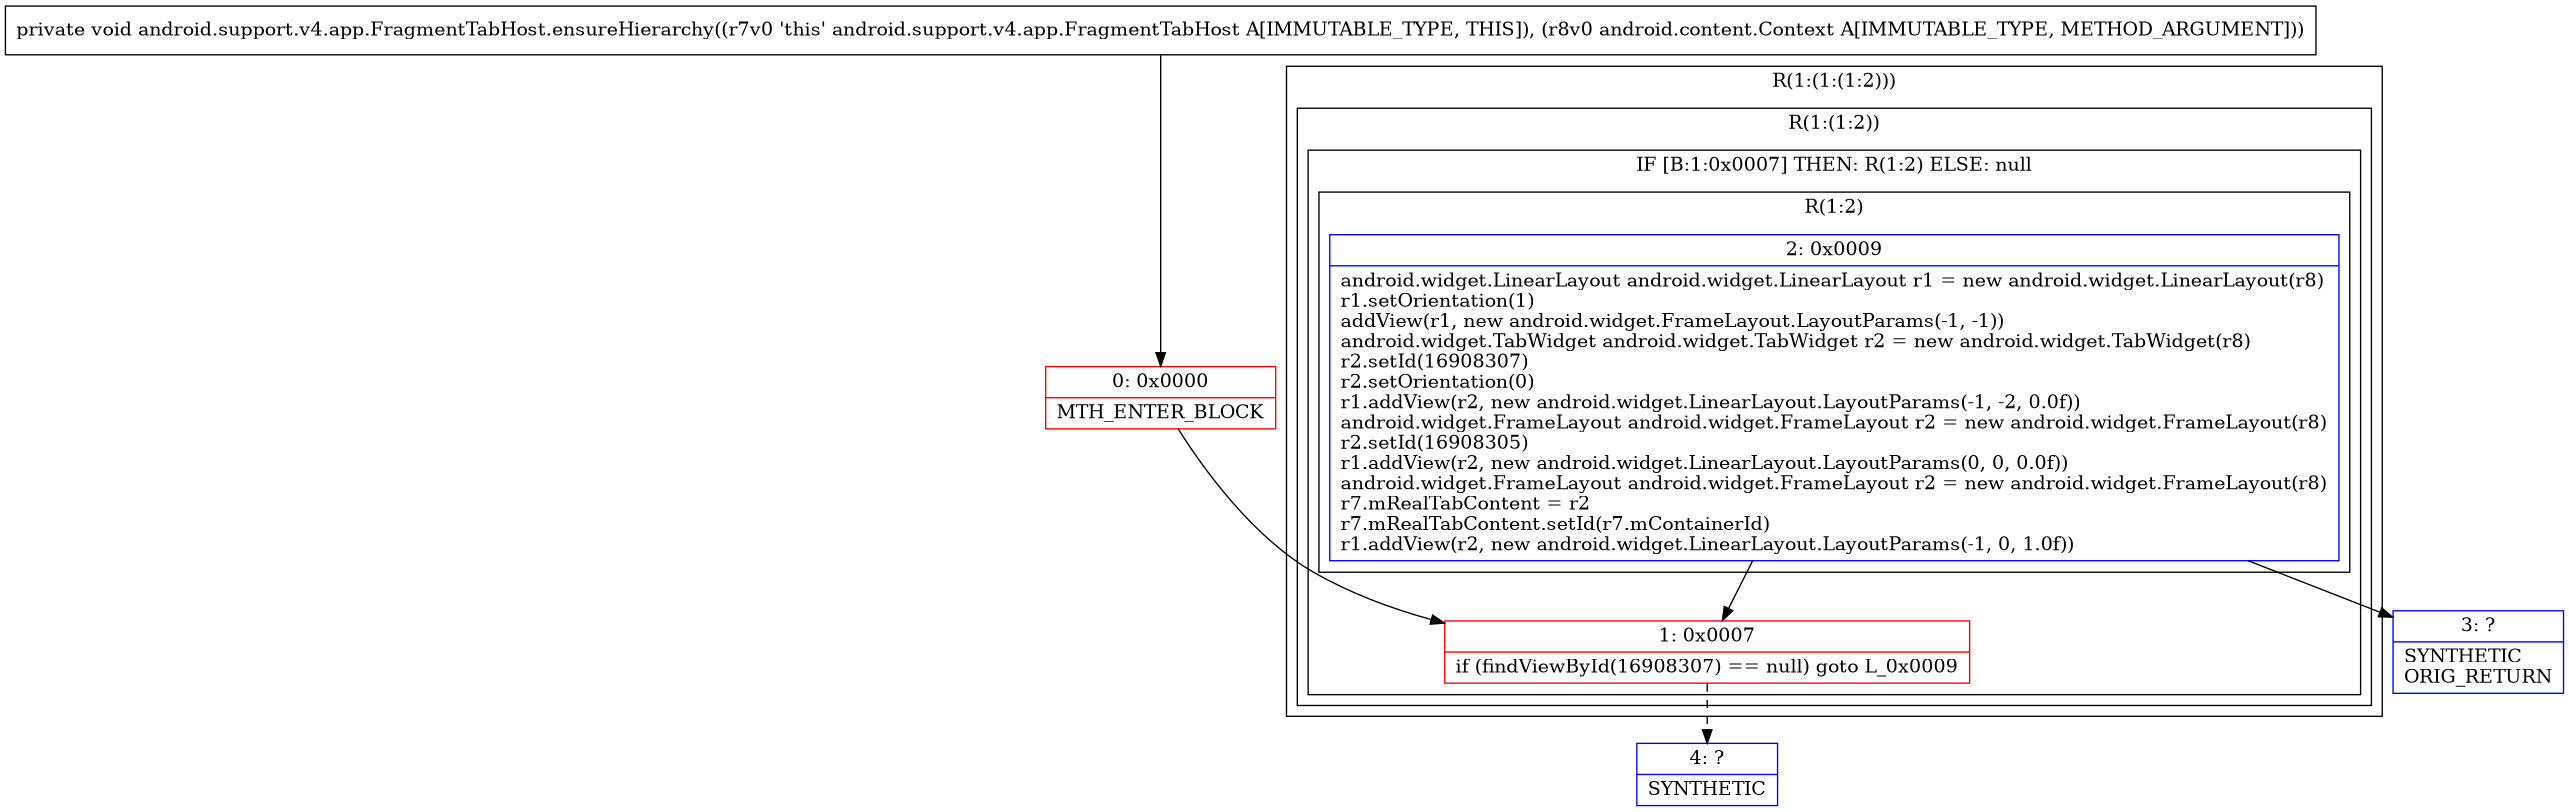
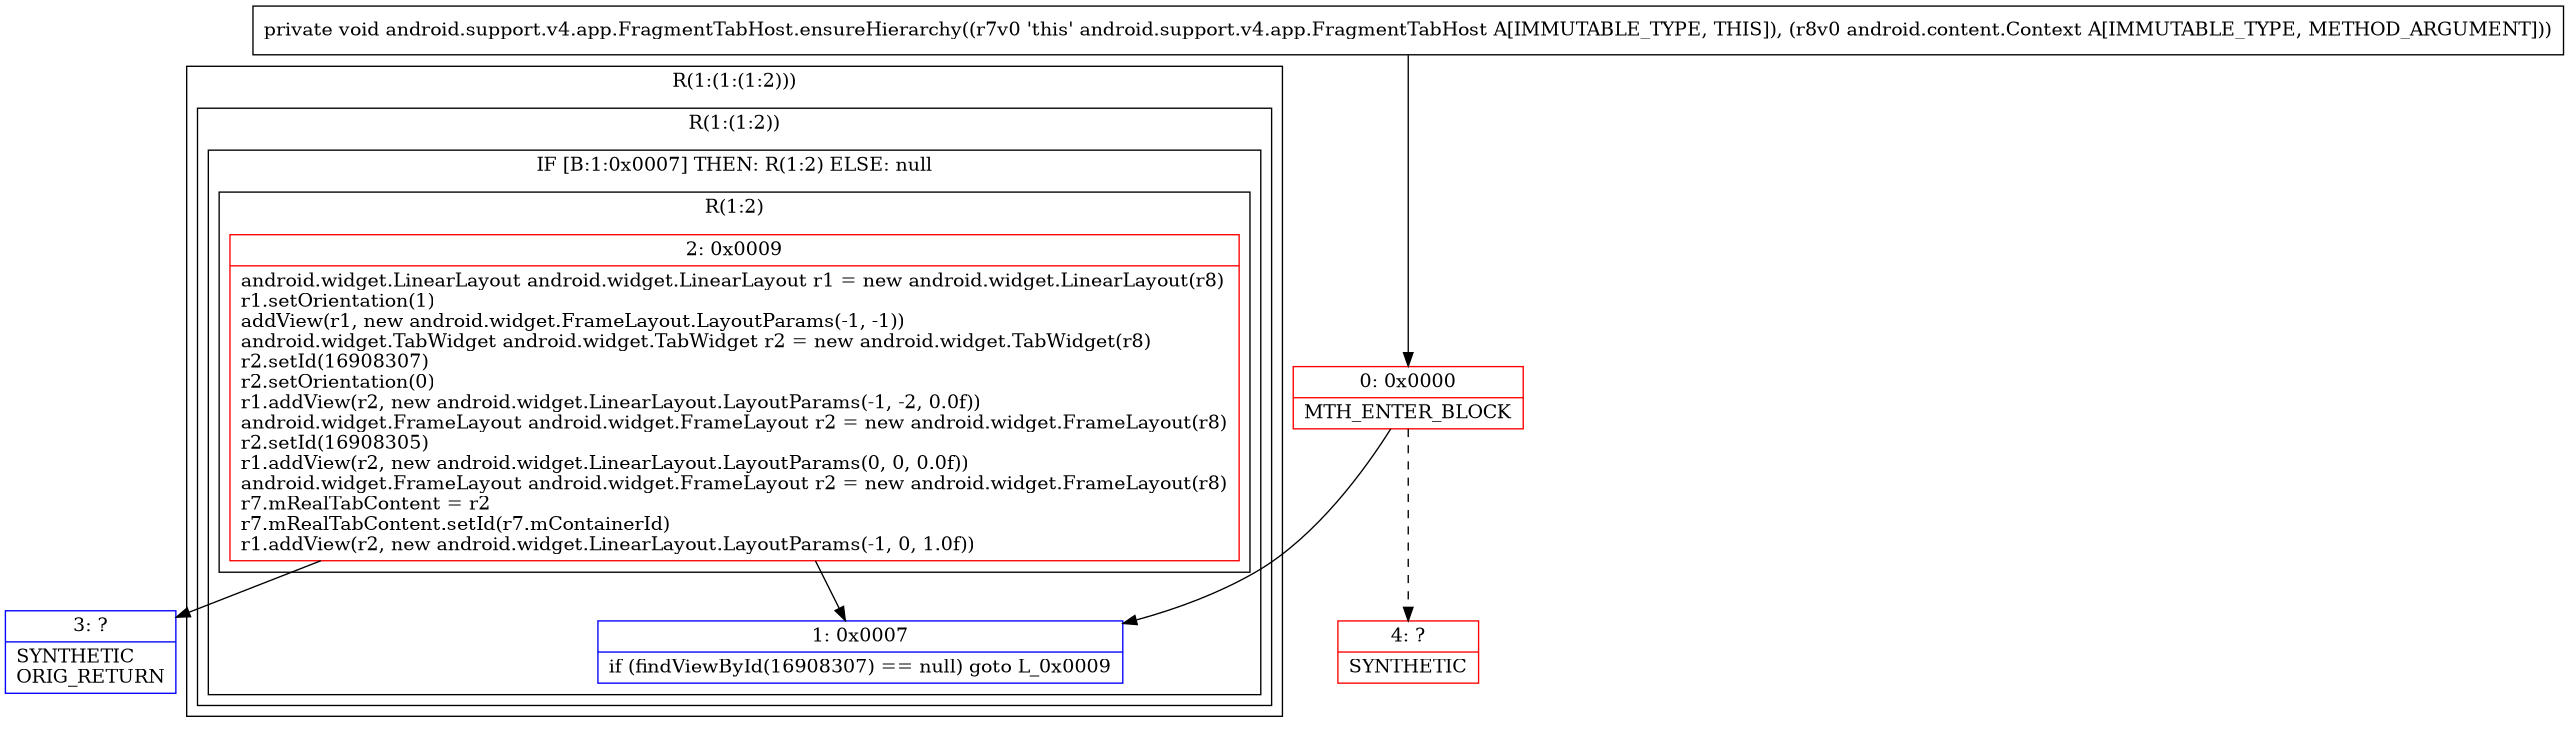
(1834, 398) -> (735, 398)
(1707, 652) -> (860, 652)
(1707, 706) -> (1408, 518)
(1707, 774) -> (1408, 652)
